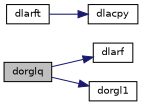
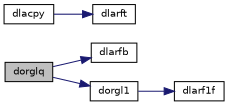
(64, 14) -> (68, 14)
(113, 53) -> (114, 53)
none -> (199, 91)
